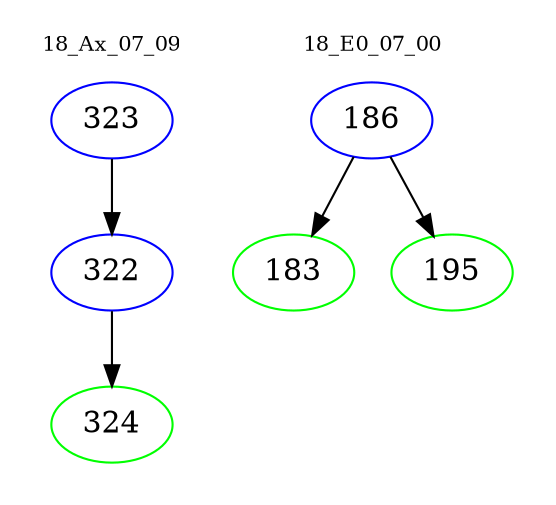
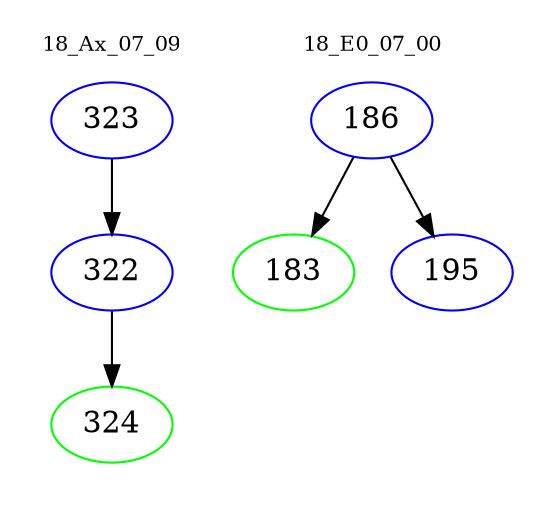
(452, 273) -> (452, 273)
